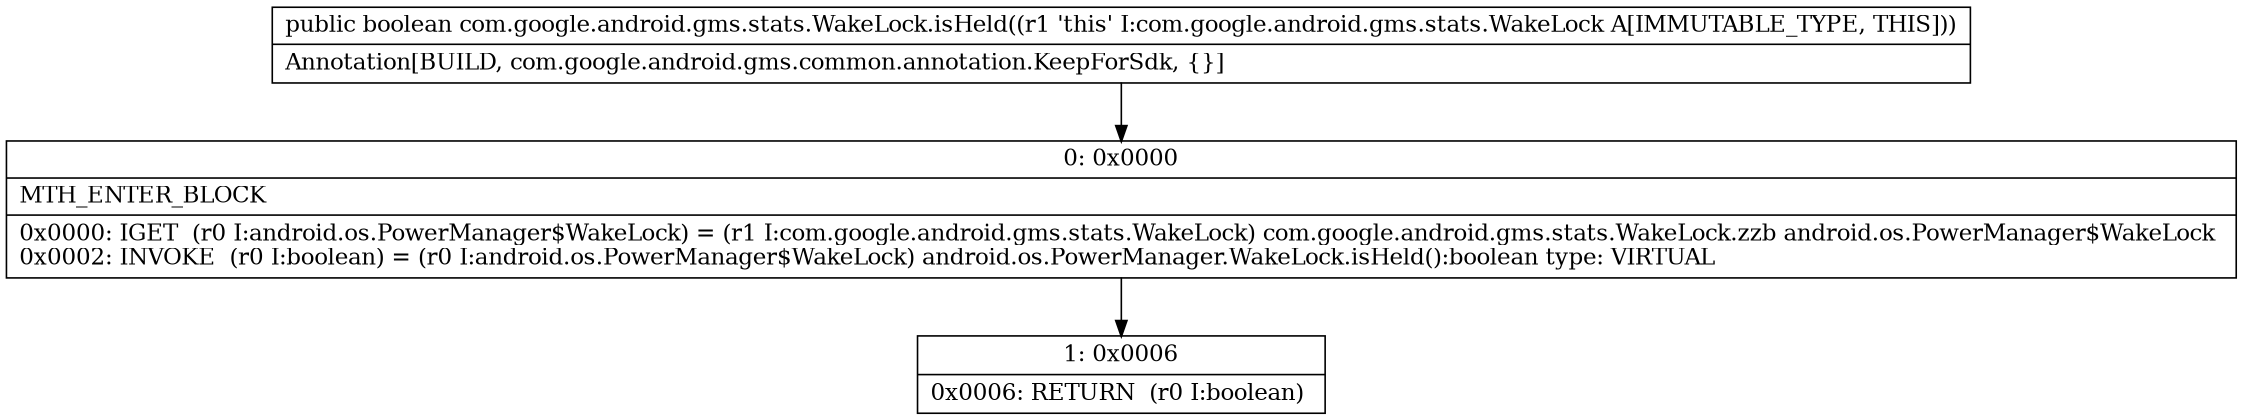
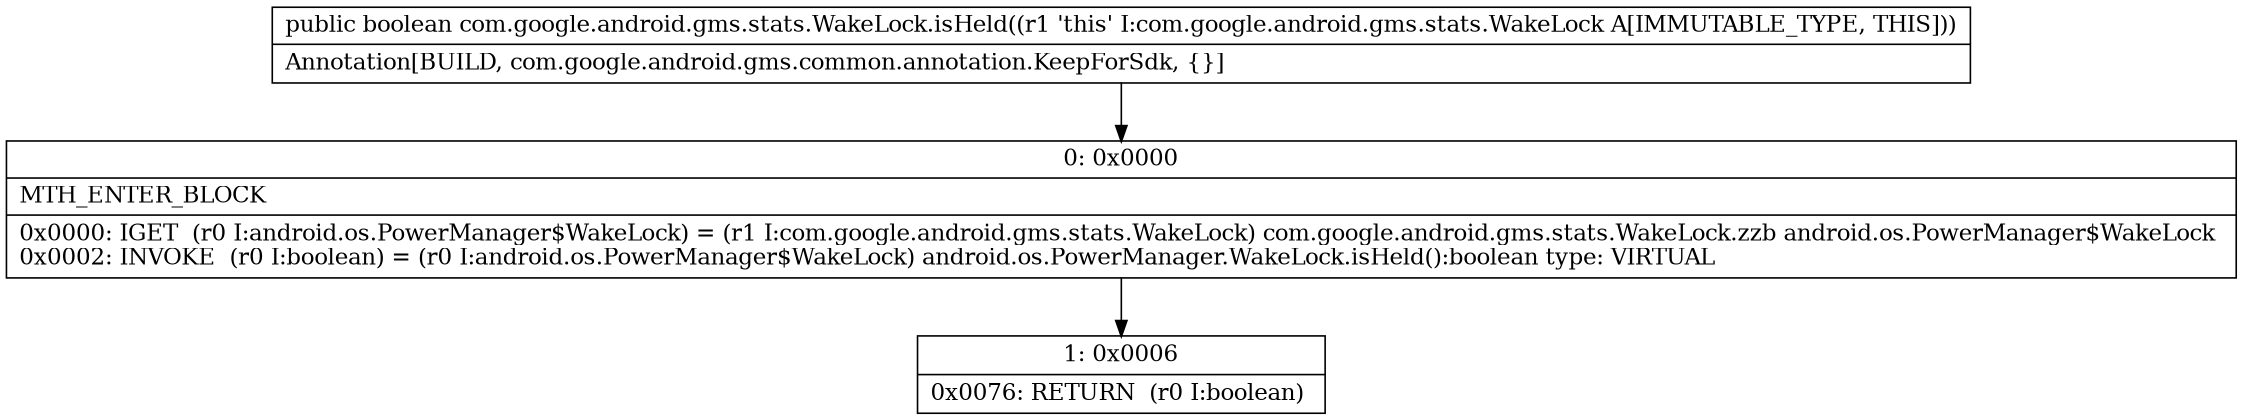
(1121, 393) -> (1121, 393)
